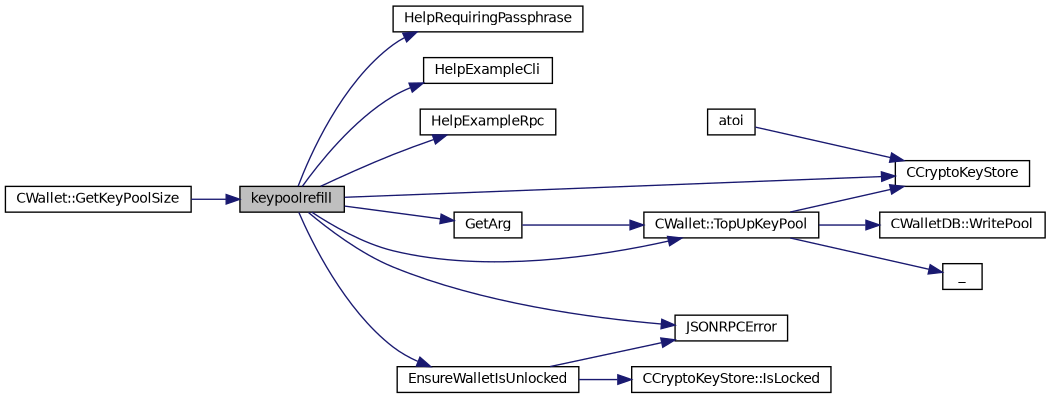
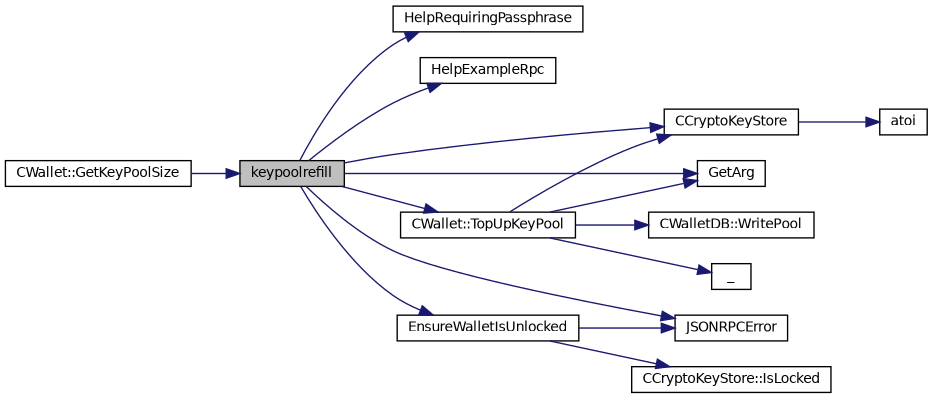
(488, 70) -> none
(823, 142) -> (832, 122)
(576, 225) -> (617, 198)
